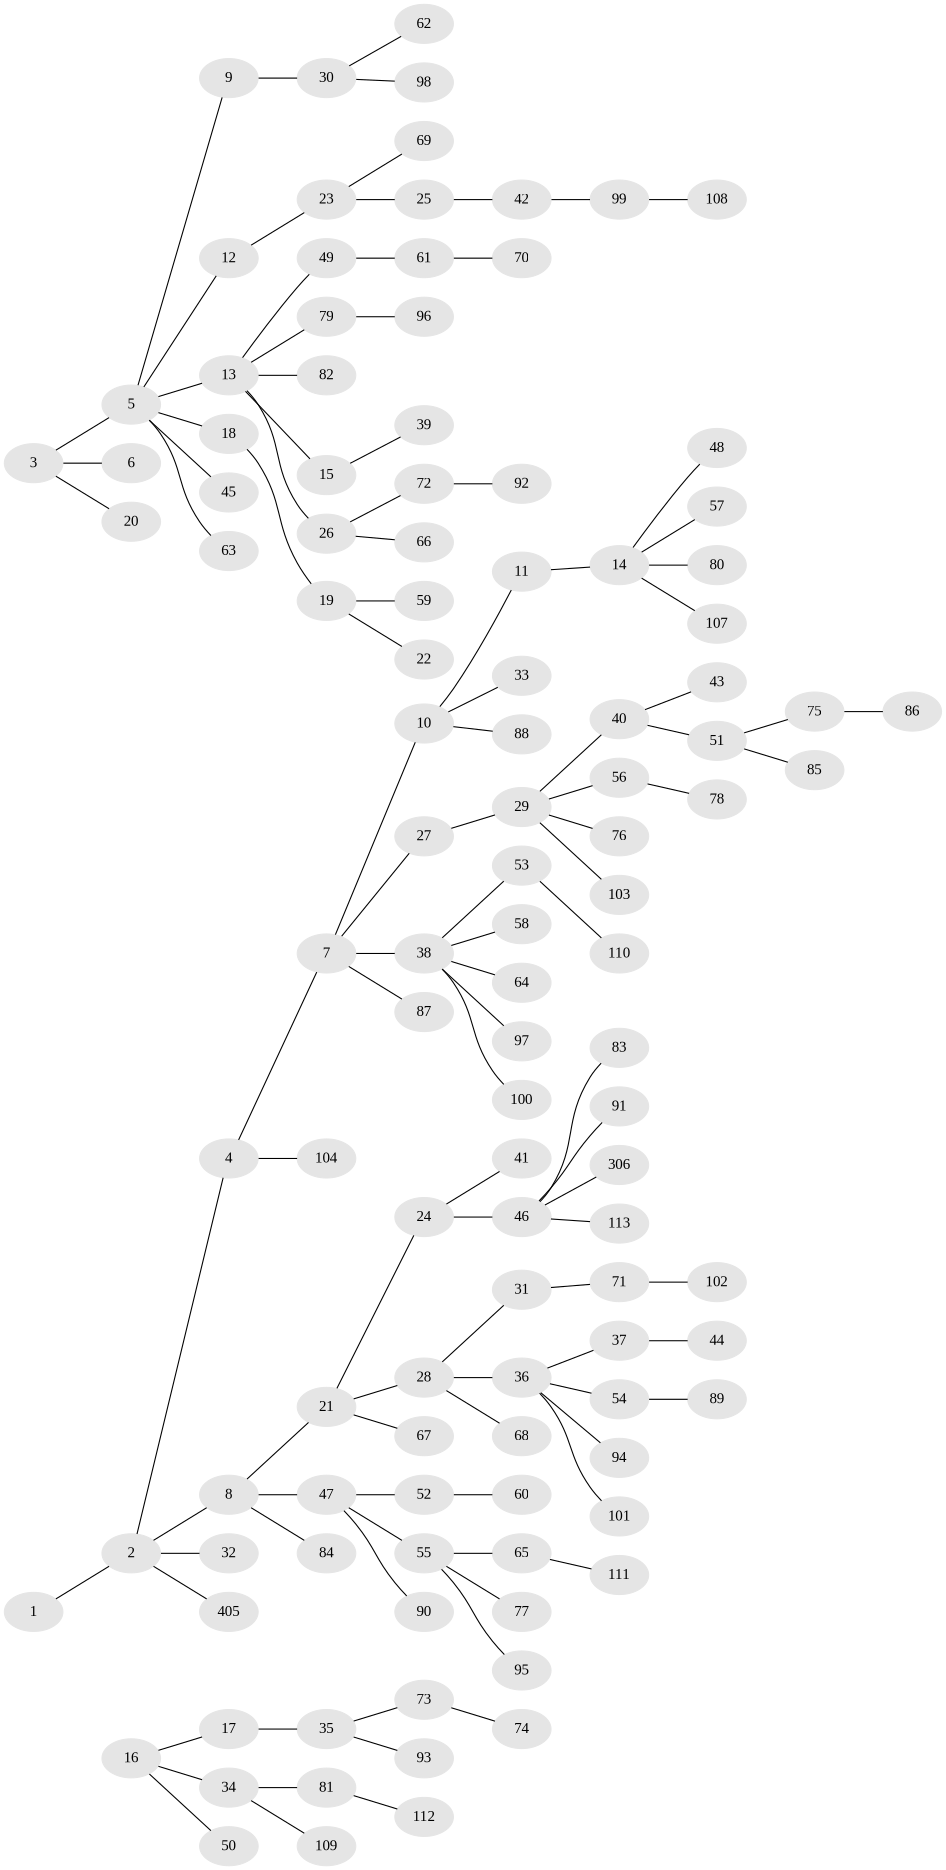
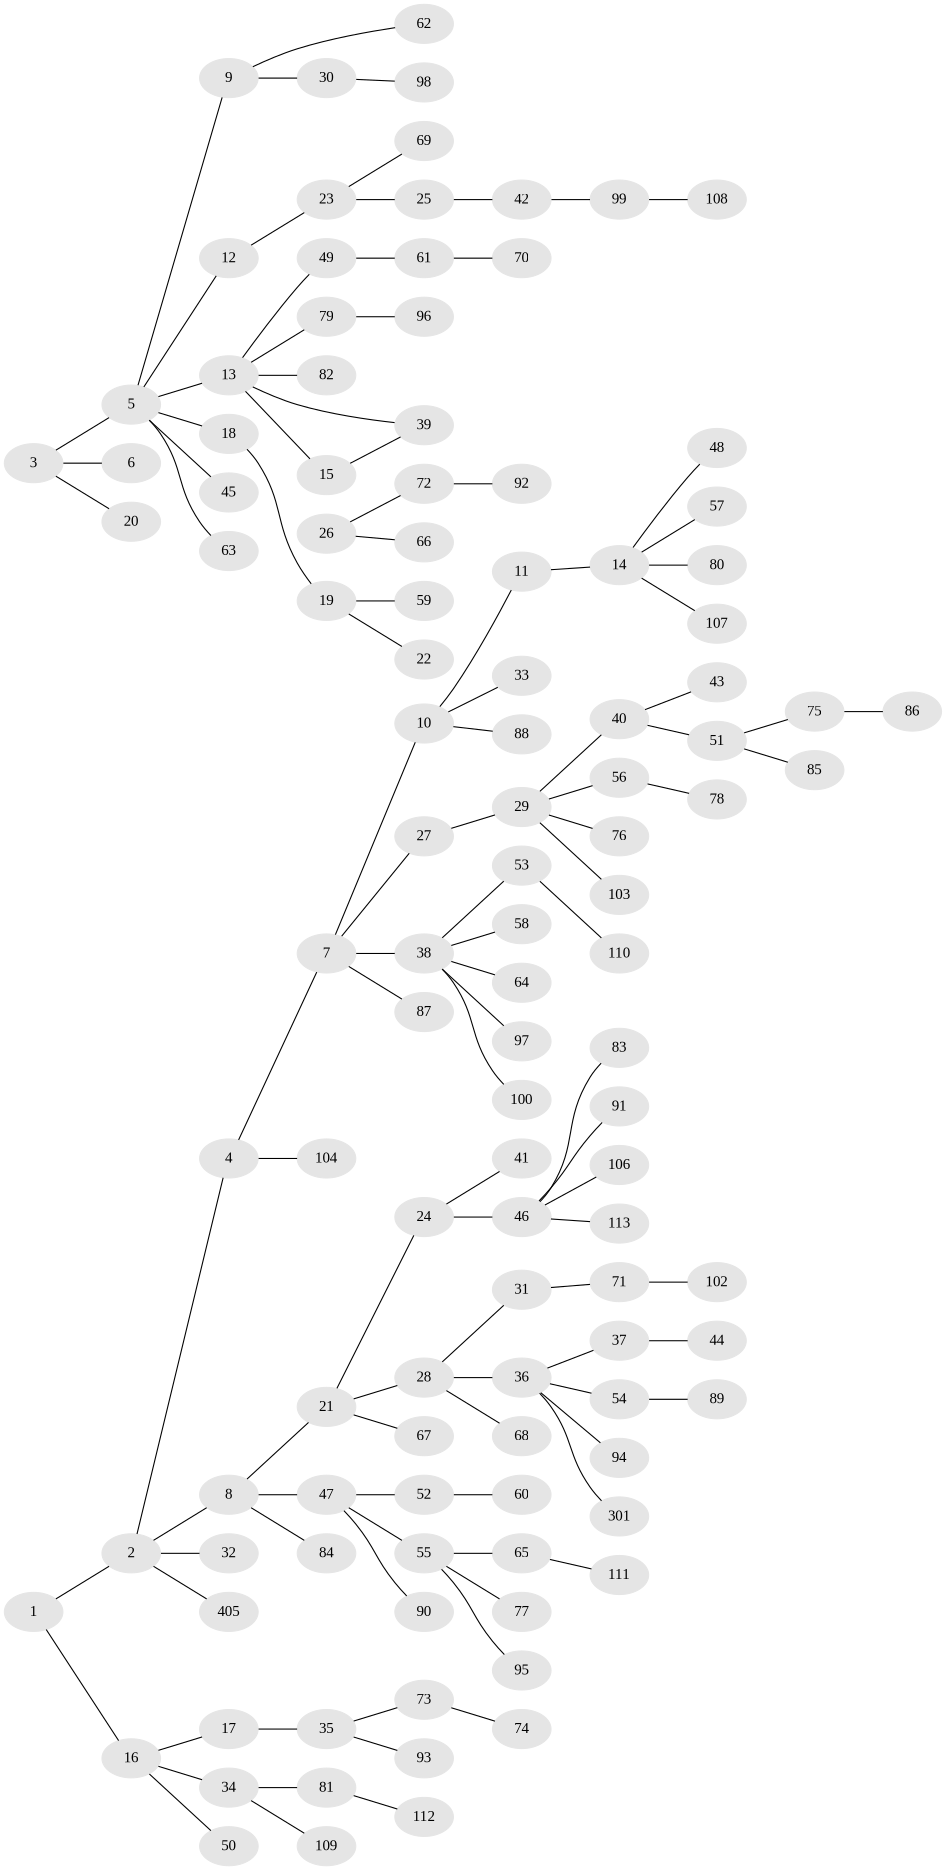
(375, 51) -> (322, 42)
(278, 454) -> (322, 411)
(619, 1165) -> (619, 1165)
(619, 1516) -> (619, 1516)
none -> (82, 1685)
